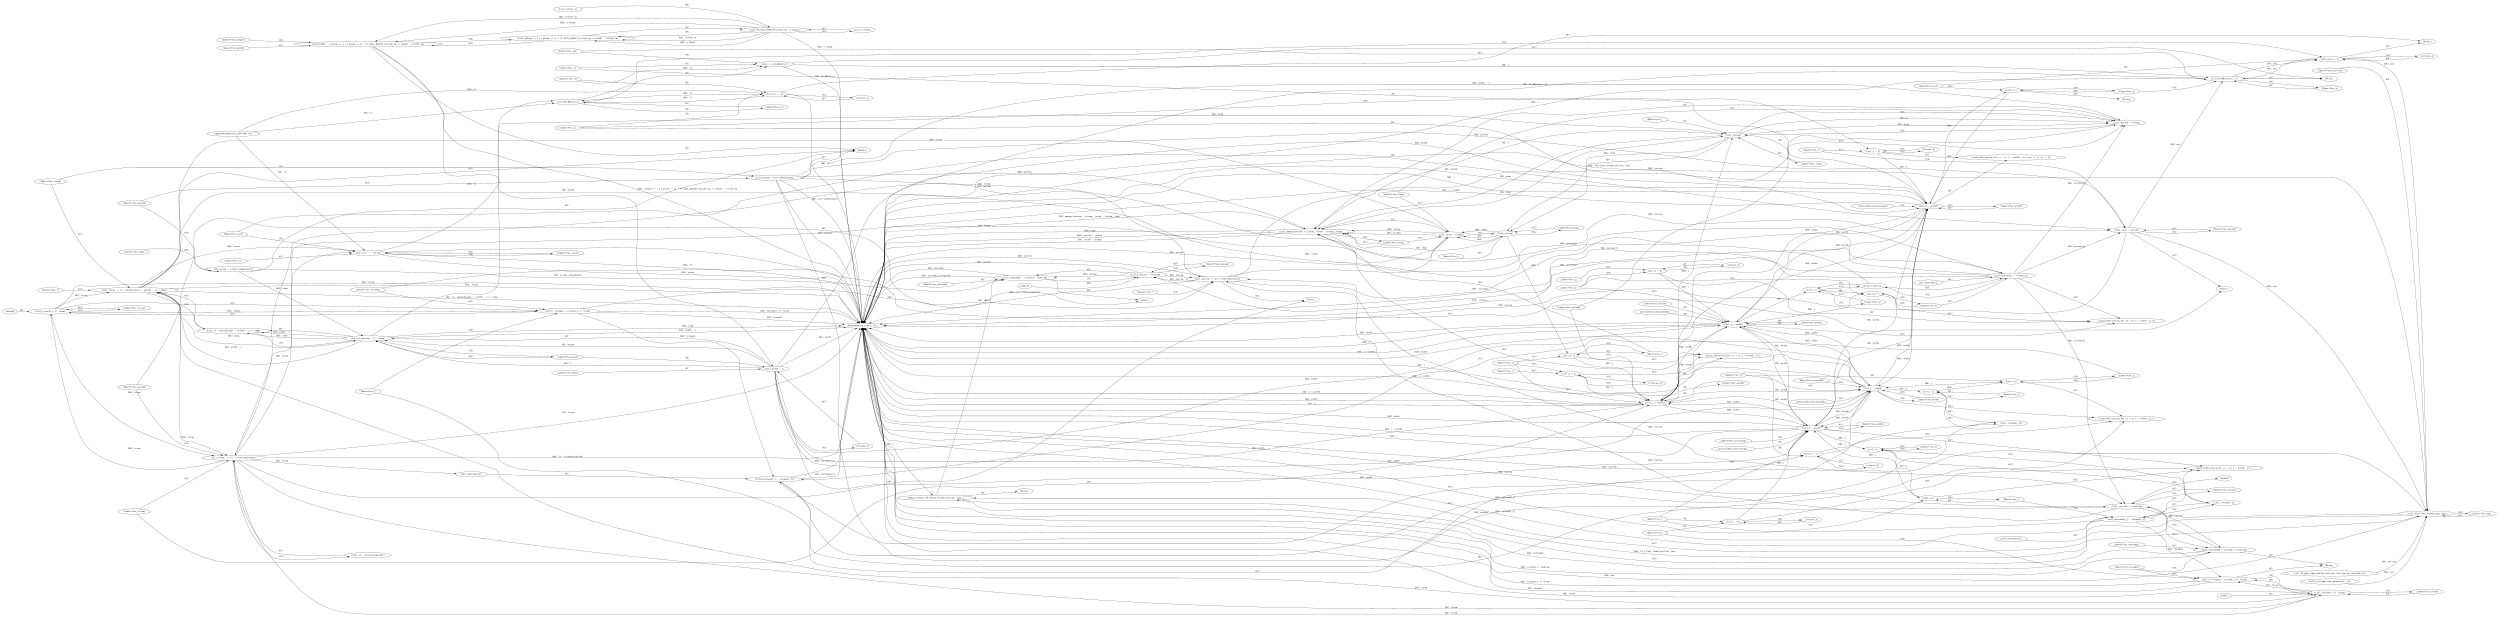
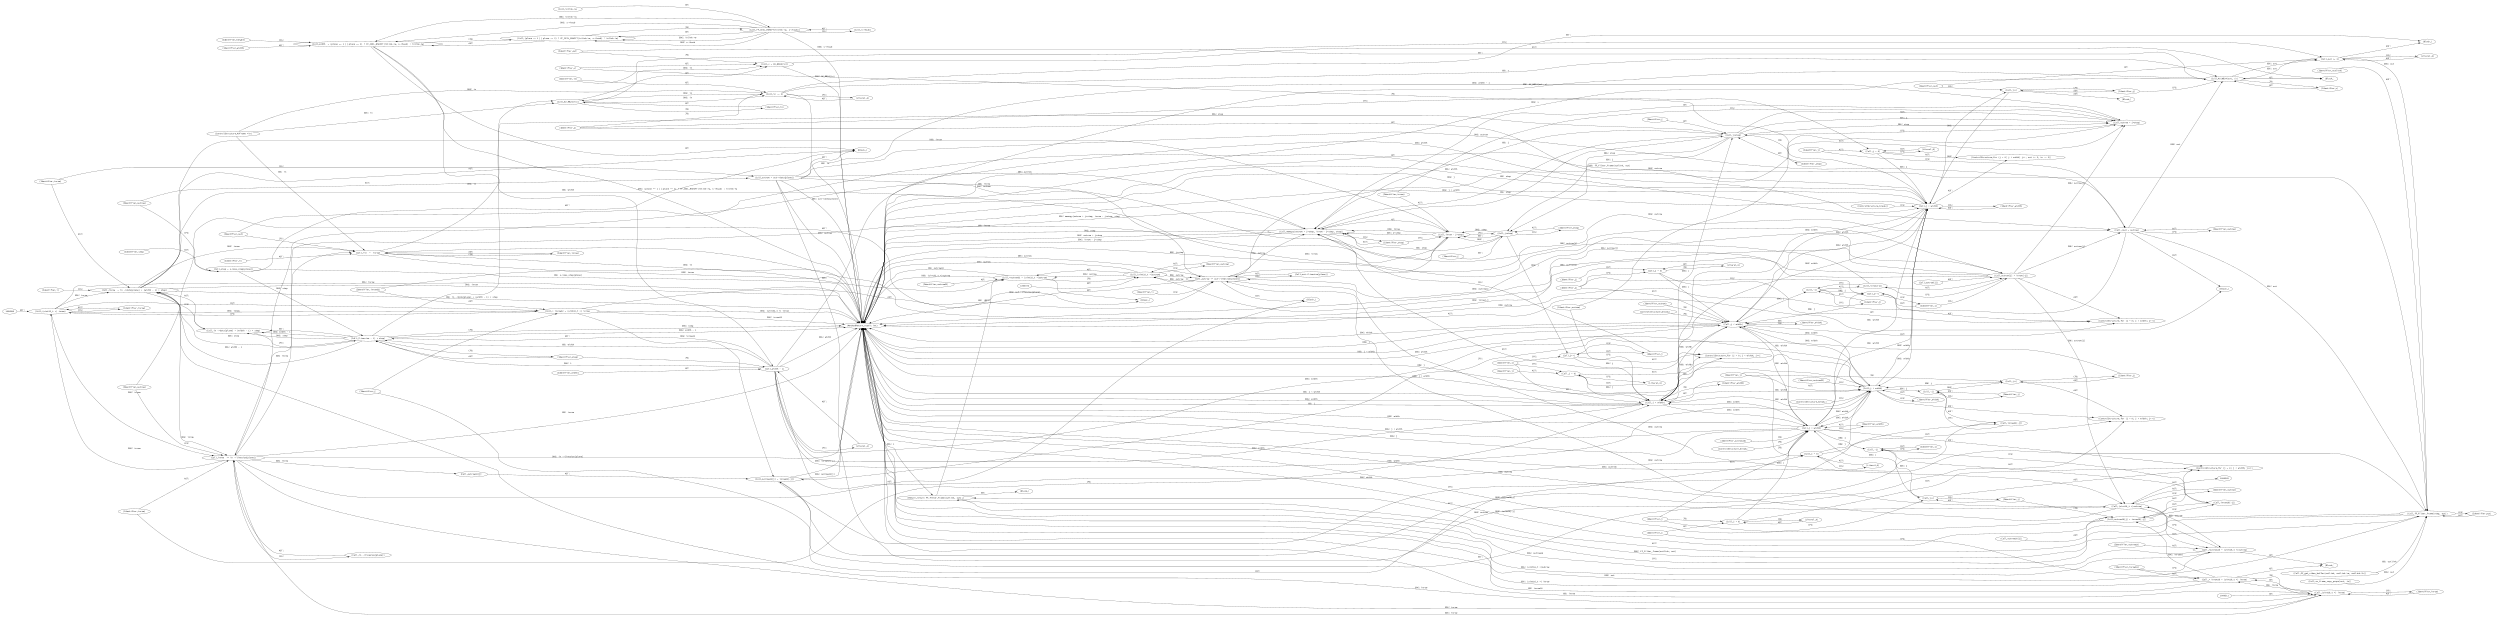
(1500, 66) -> (1500, 72)
(233, 134) -> (233, 134)
none -> (1263, 256)
none -> (1311, 275)
(2171, 552) -> (2169, 557)
